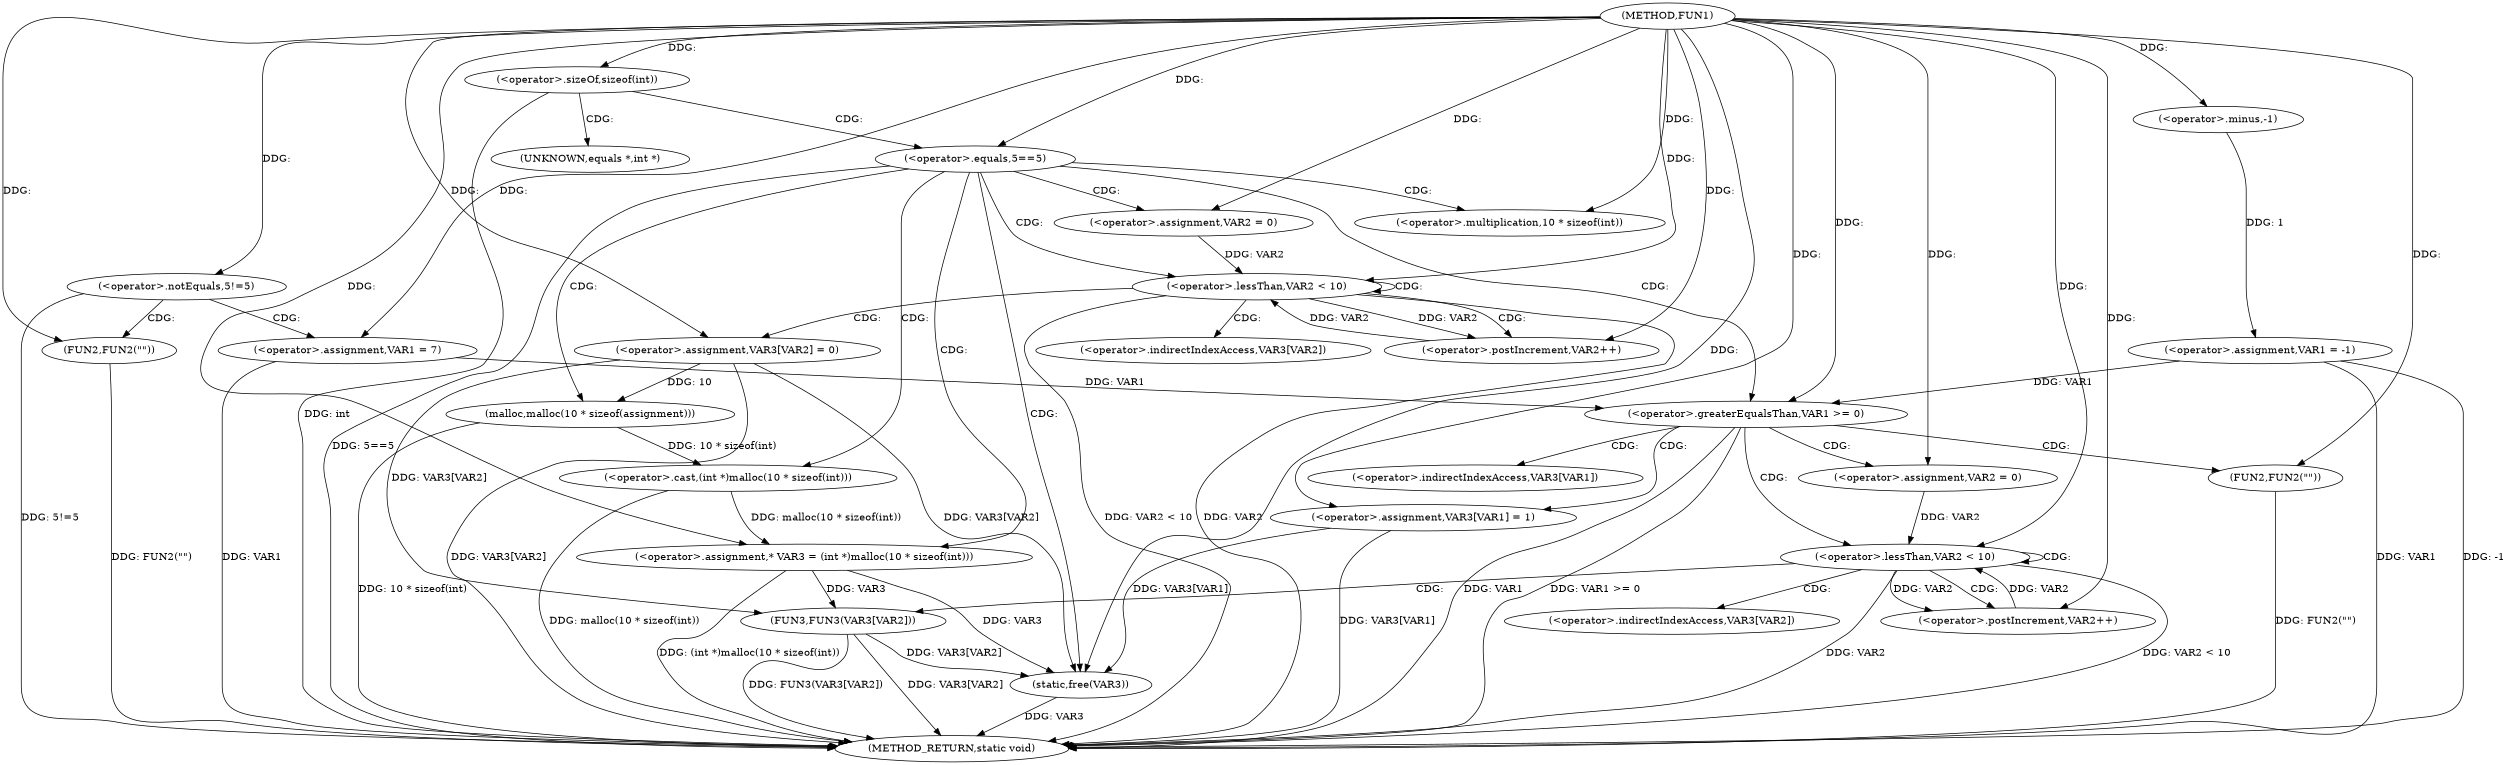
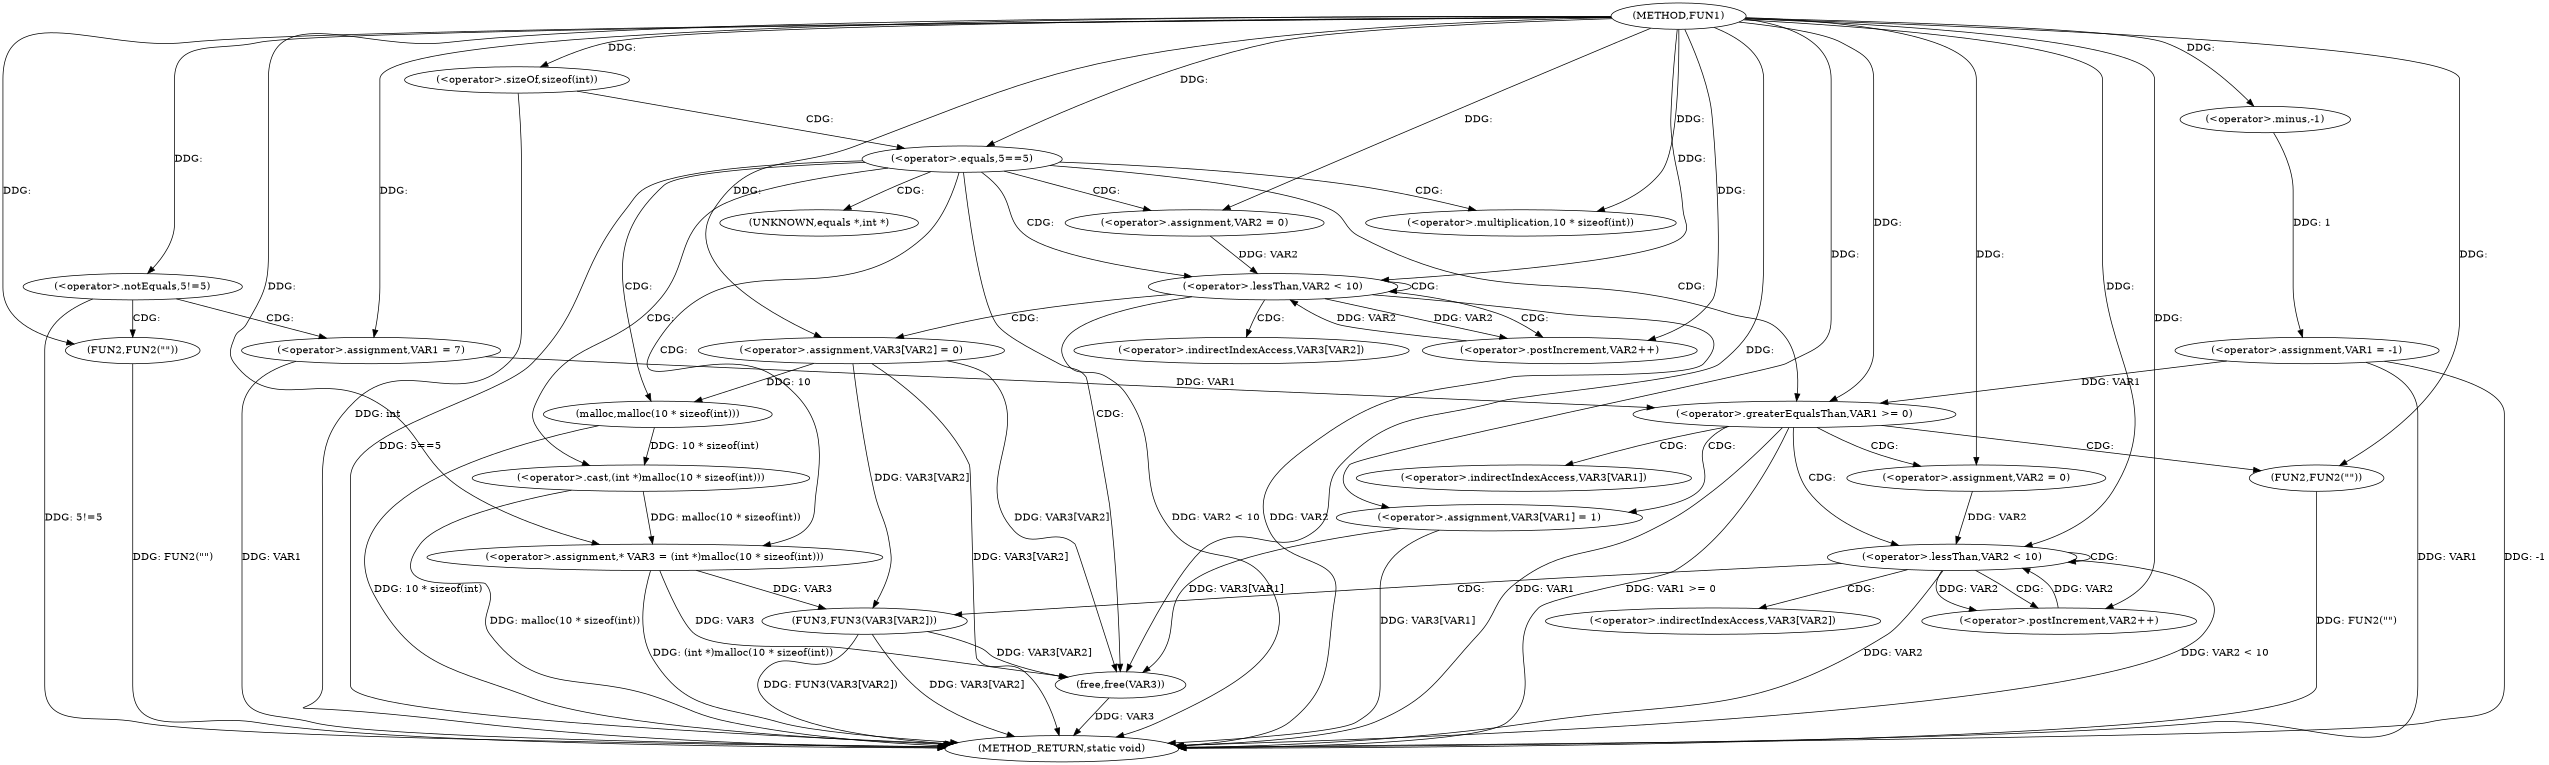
(583, 116) -> (890, 188)
(590, 414) -> (658, 414)
(1081, 685) -> (1121, 685)
